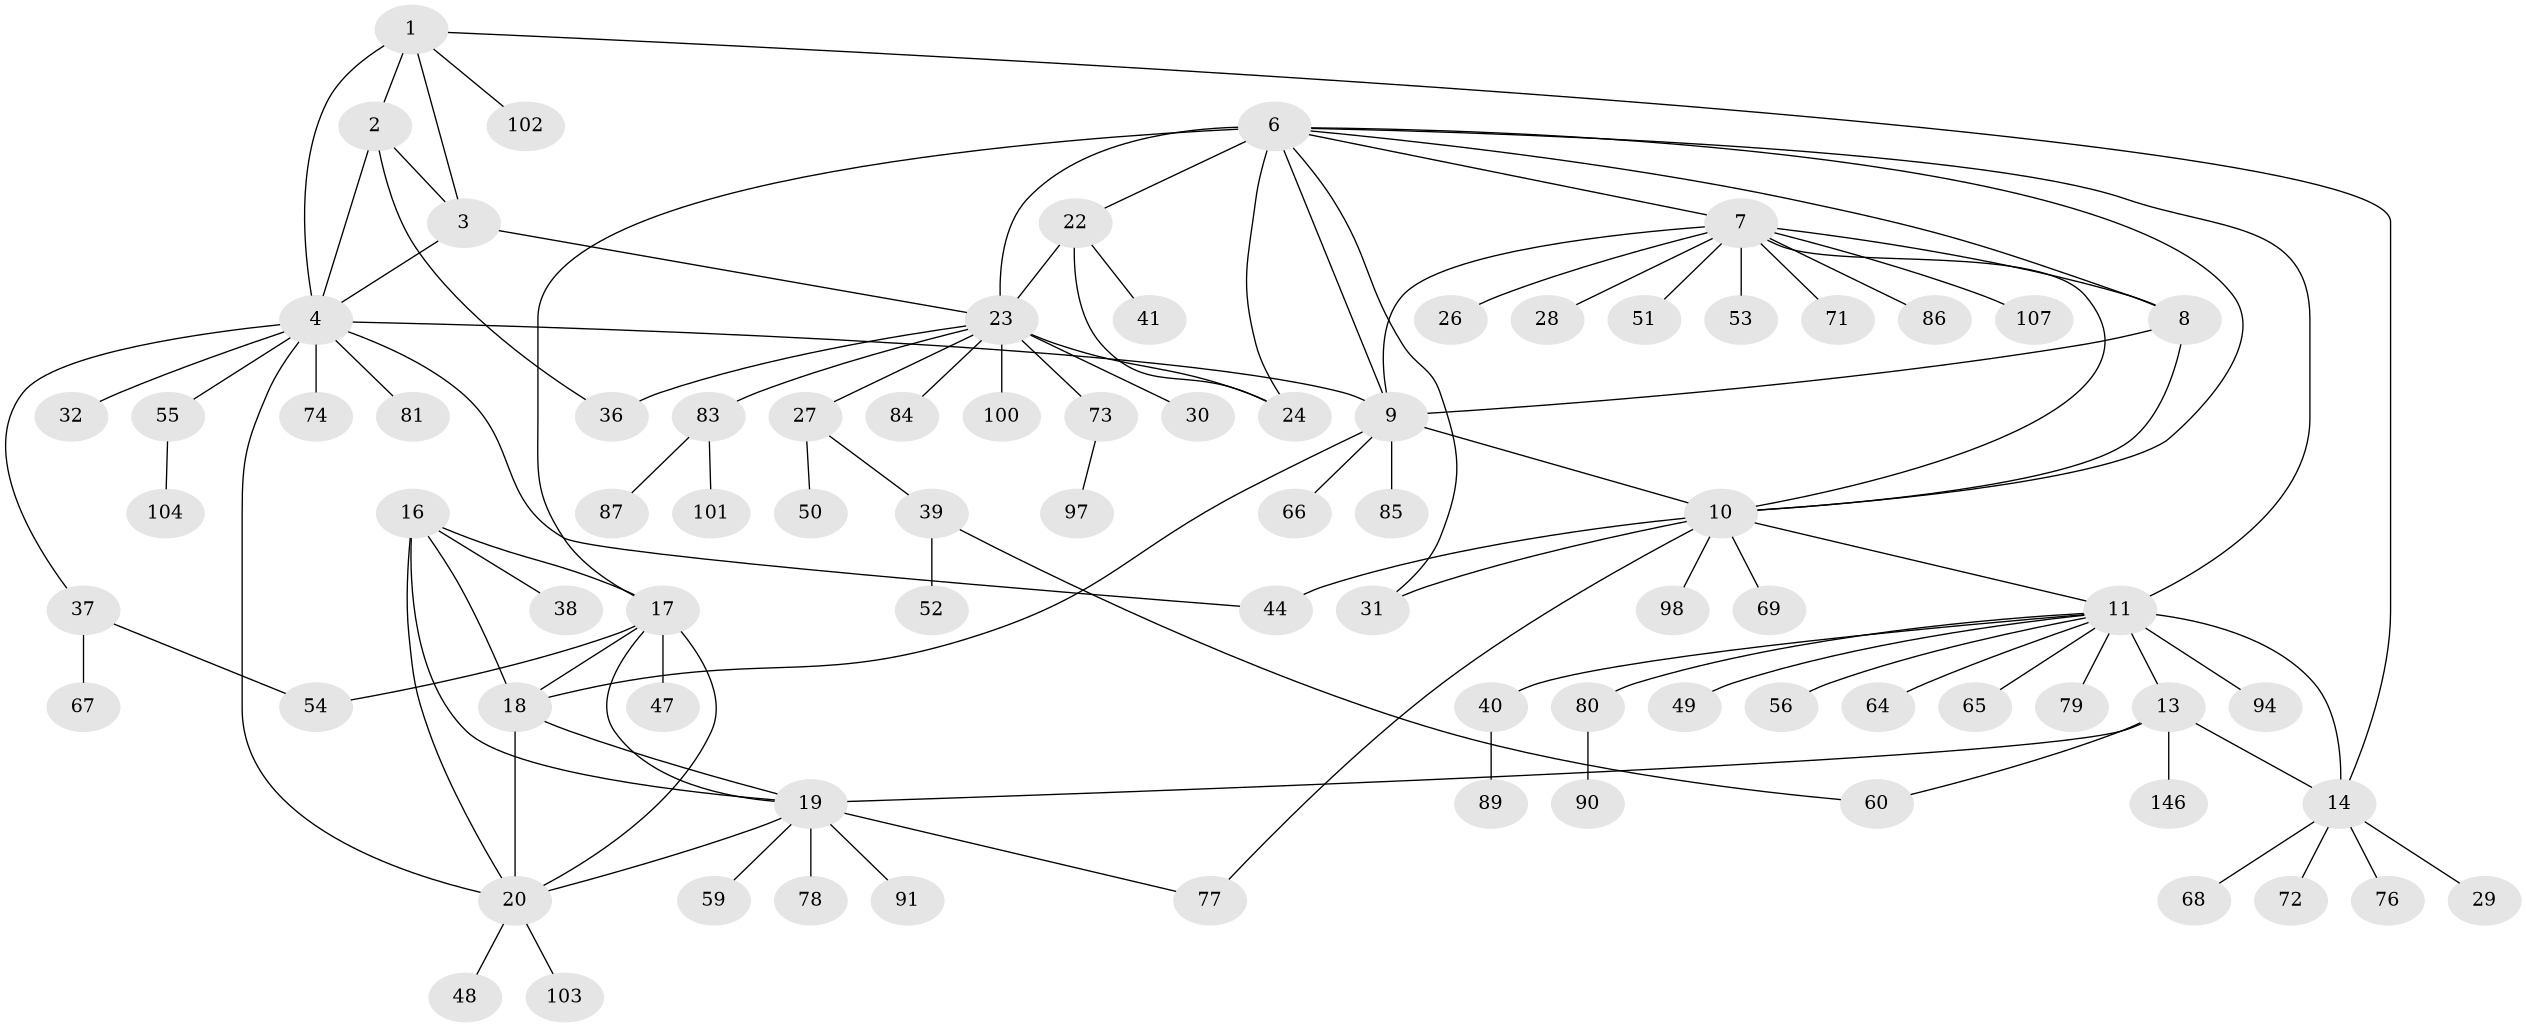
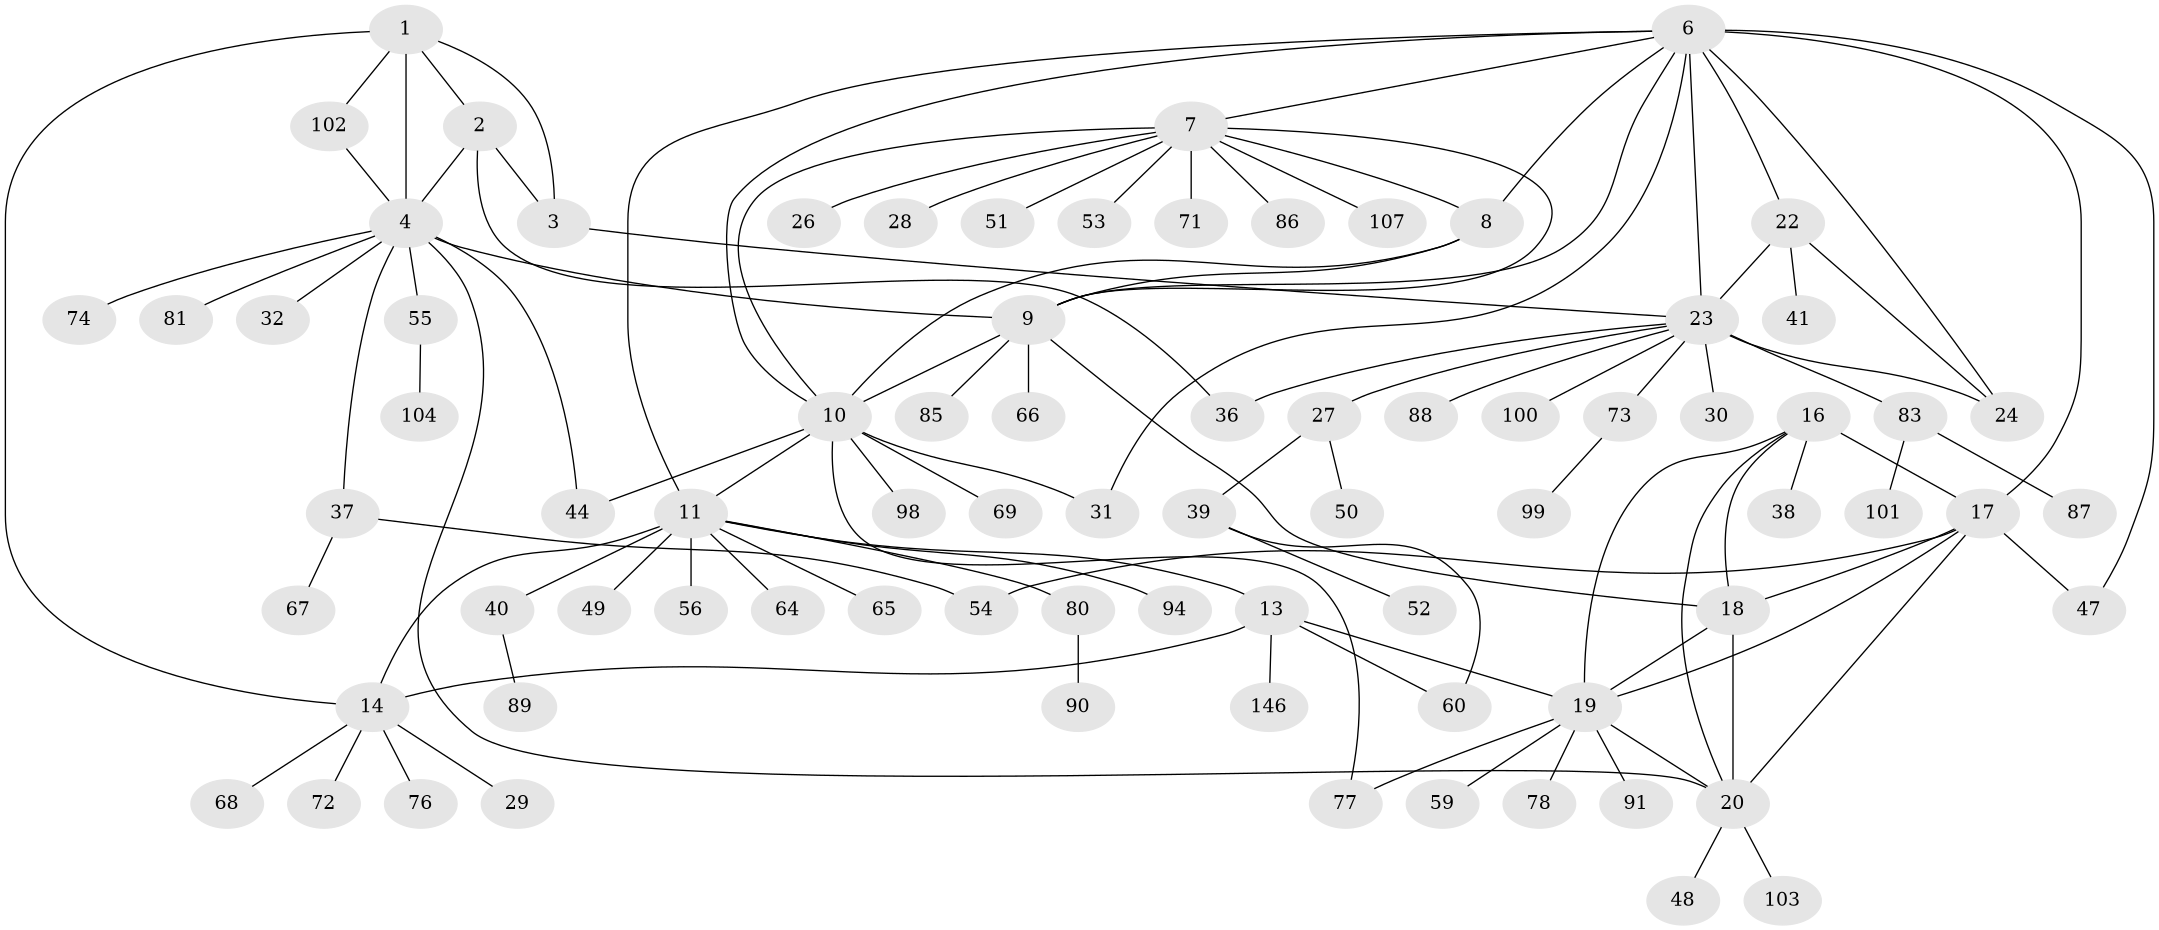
none -> (2136, 160)
(390, 272) -> (368, 175)
(902, 417) -> (1421, 417)
(1077, 514) -> (1534, 514)
(2072, 707) -> none
